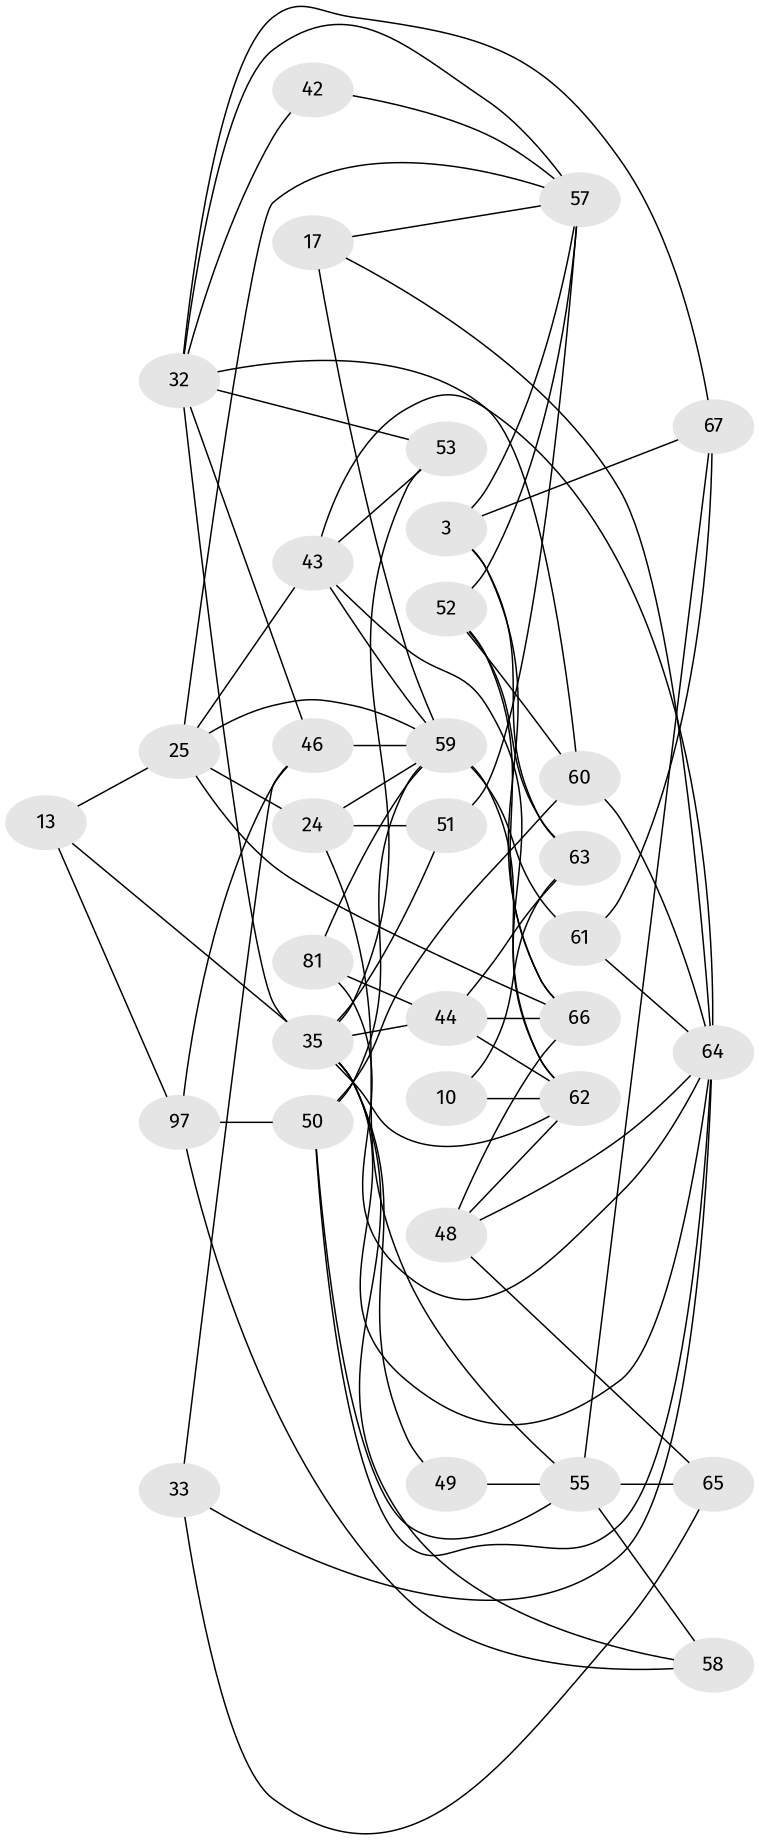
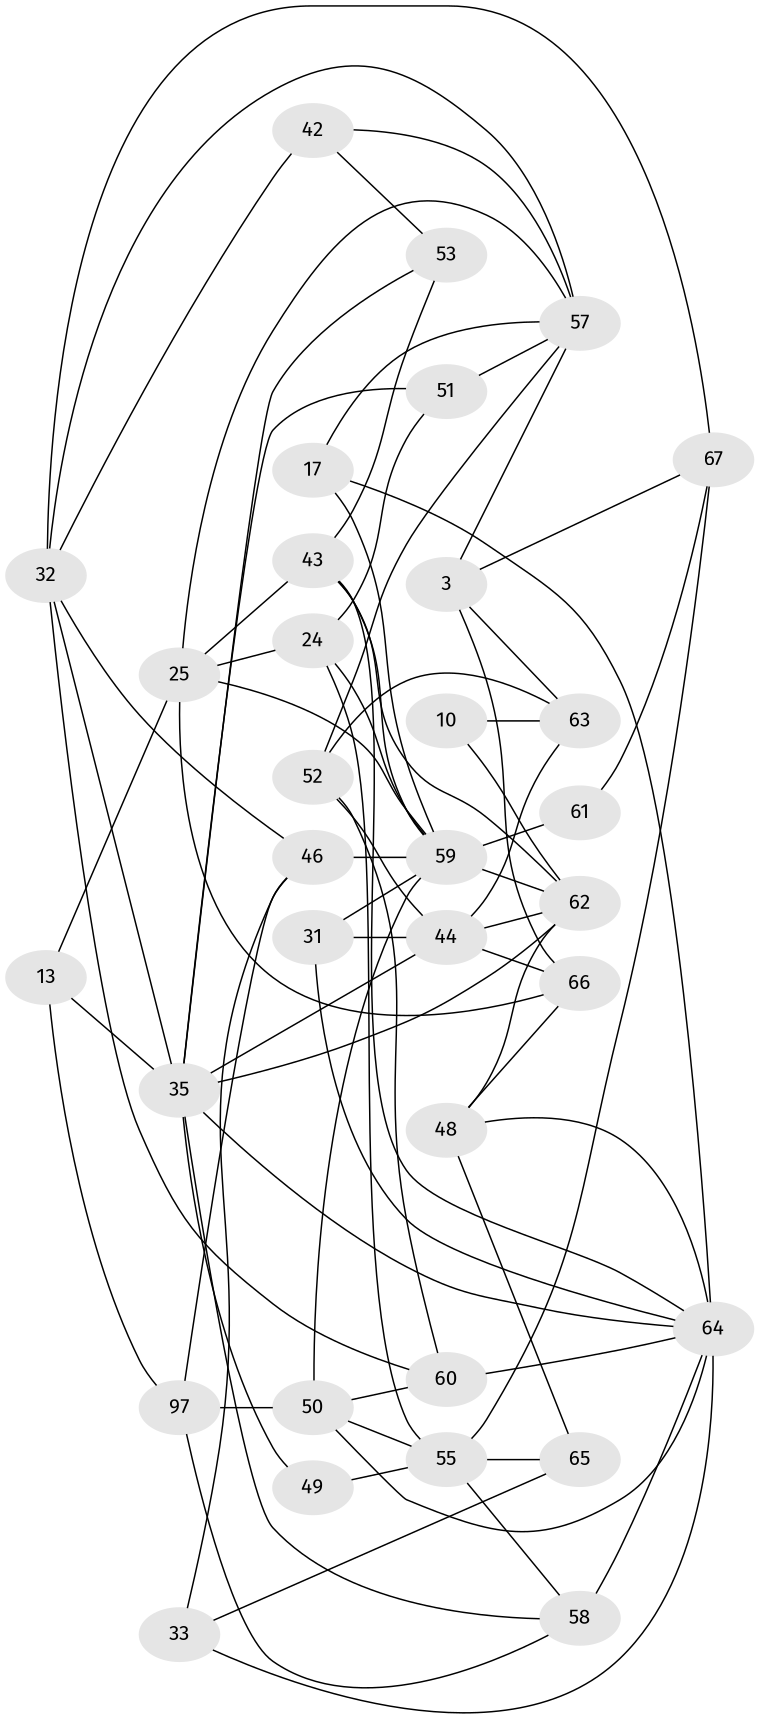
(313, 415) -> (380, 193)
(511, 815) -> (385, 867)
(313, 962) -> (313, 938)
(651, 999) -> (645, 1494)
